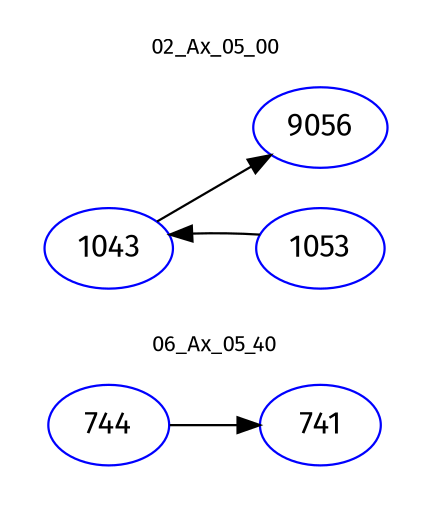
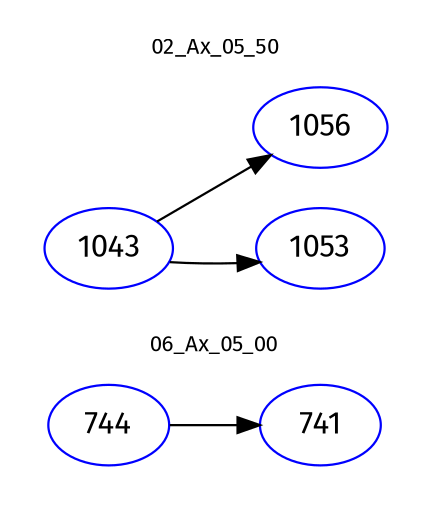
(216, 48) -> (216, 48)
(320, 128) -> (320, 128)
(226, 233) -> (203, 263)
(215, 346) -> (215, 346)
